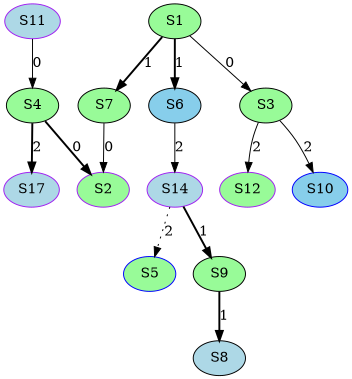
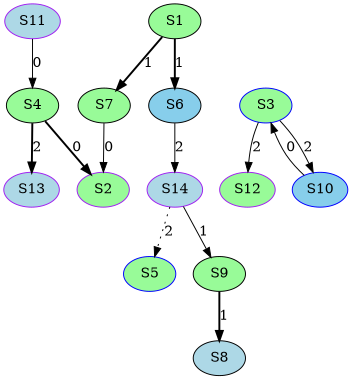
(217, 60) -> (287, 156)
(266, 106) -> (266, 106)
(32, 190) -> (32, 190)
(195, 228) -> (195, 228)
